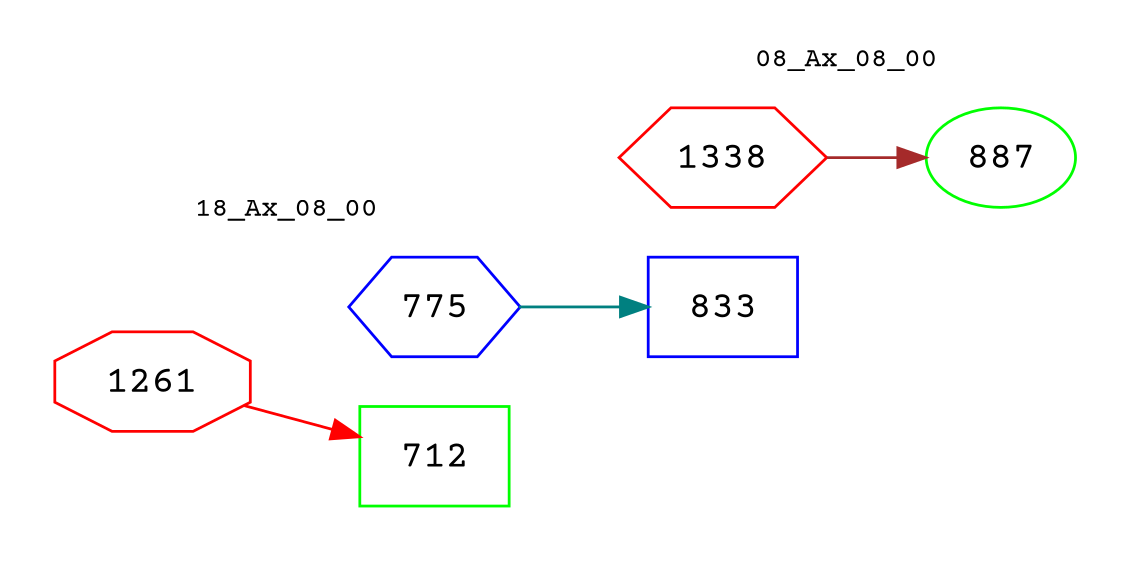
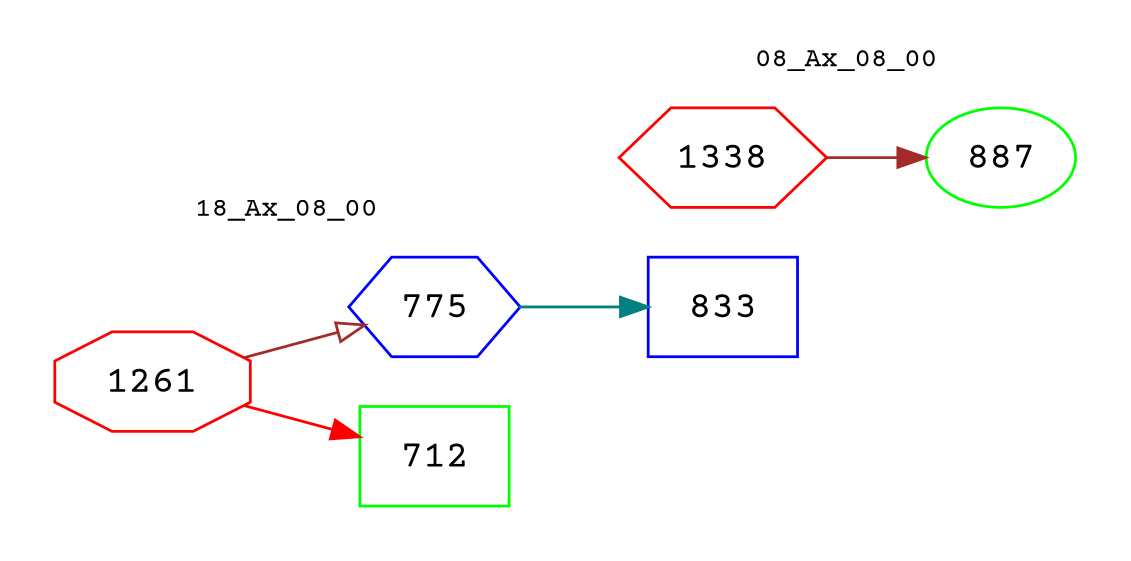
none -> (291, 345)
